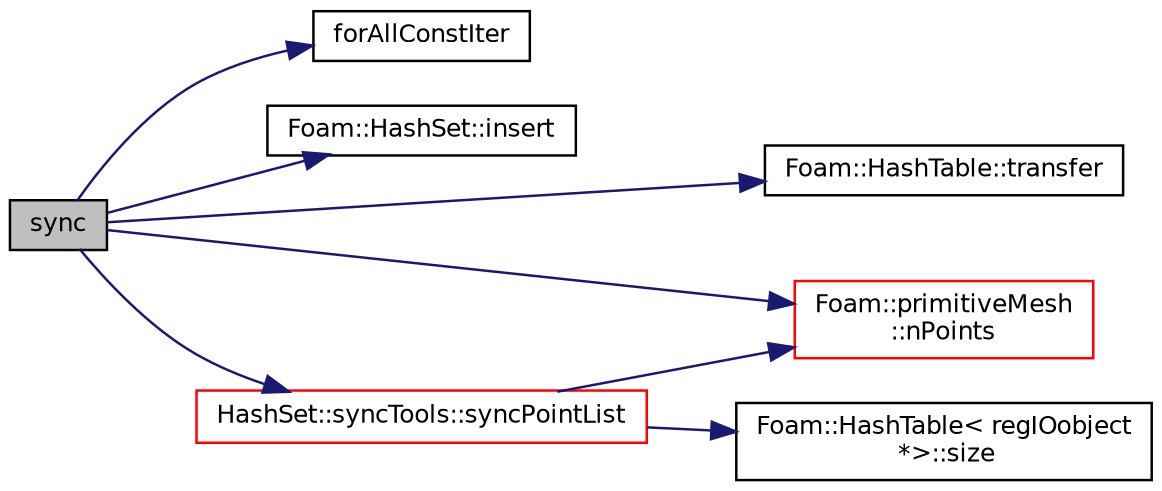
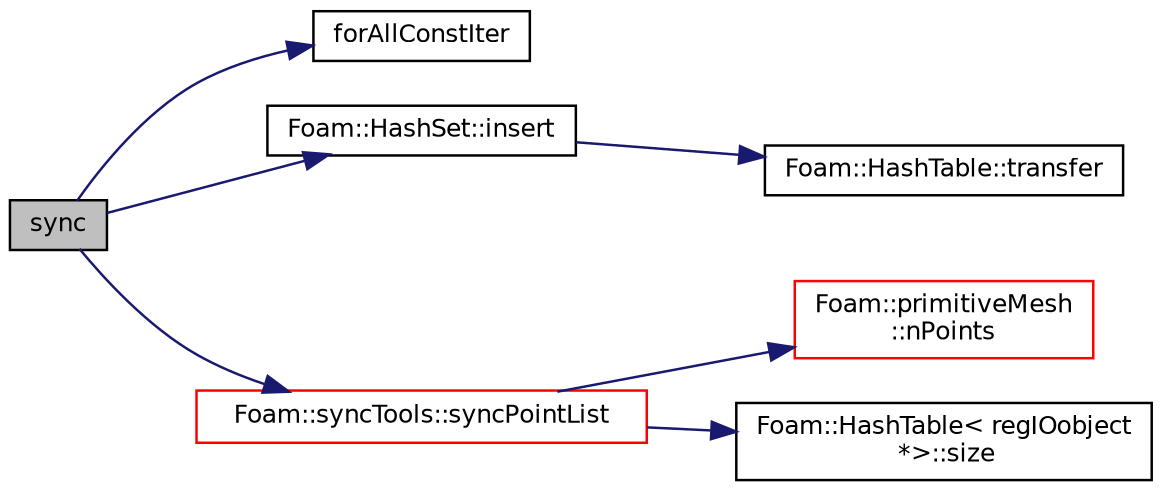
(423, 203) -> (657, 149)
(438, 266) -> none
(422, 417) -> (422, 417)
